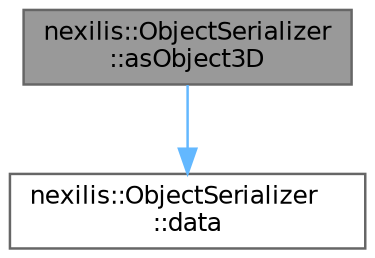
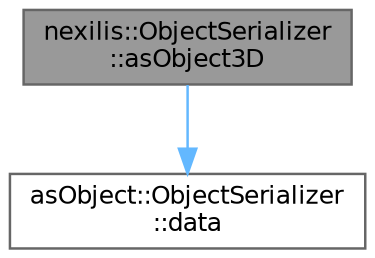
(188, 211) -> (188, 211)
